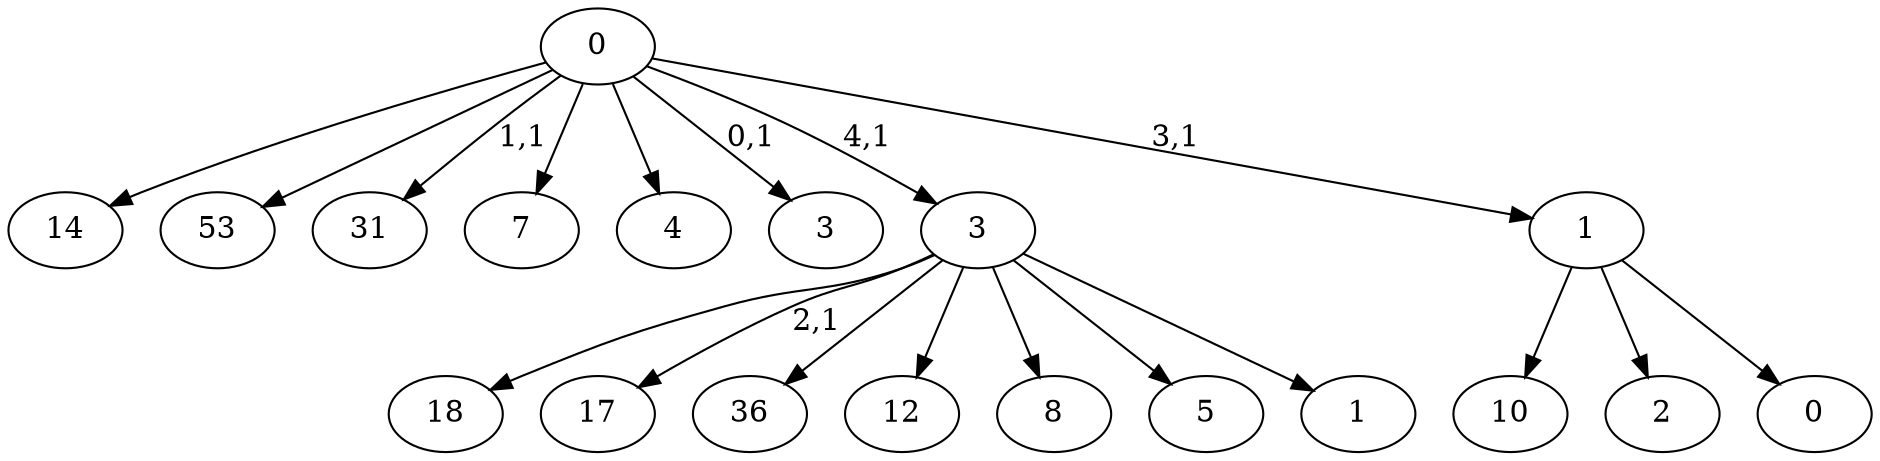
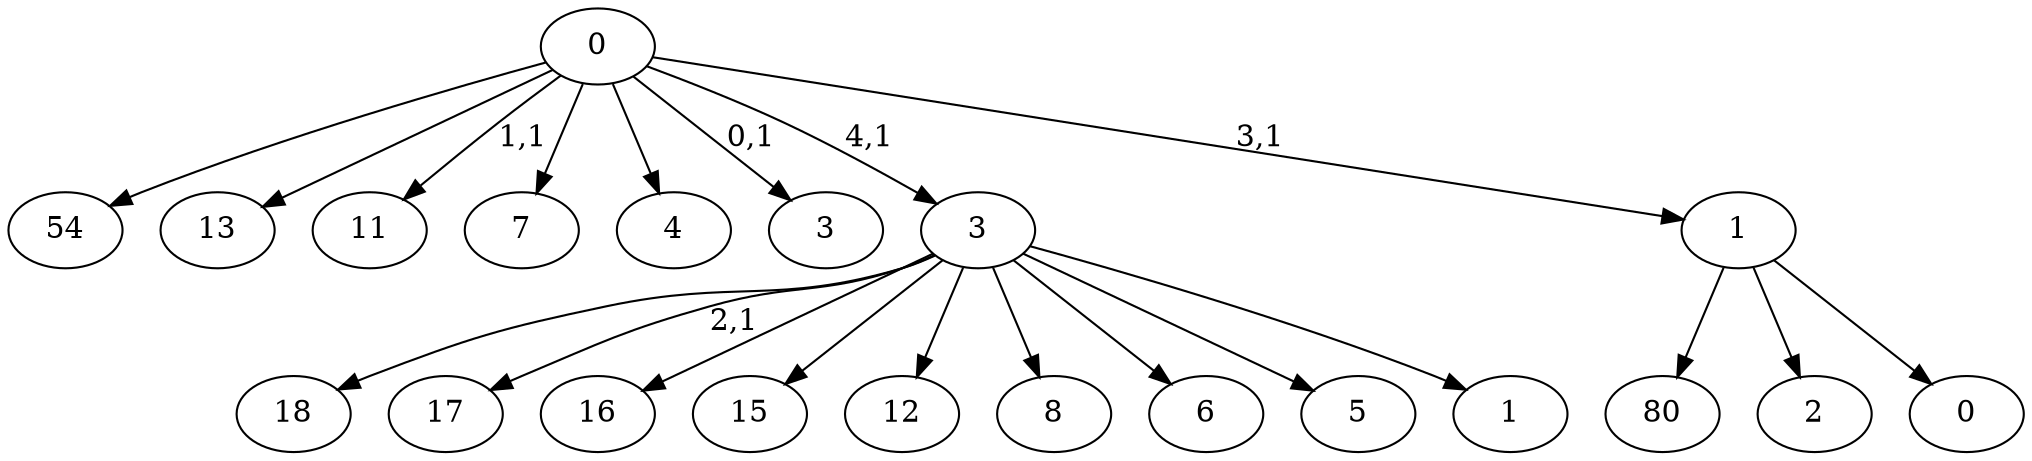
(65, 230) -> (65, 230)
(218, 230) -> (218, 230)
(370, 230) -> (370, 230)
none -> (750, 414)
(750, 414) -> (598, 414)
none -> (1206, 414)
(1510, 414) -> (1663, 414)
